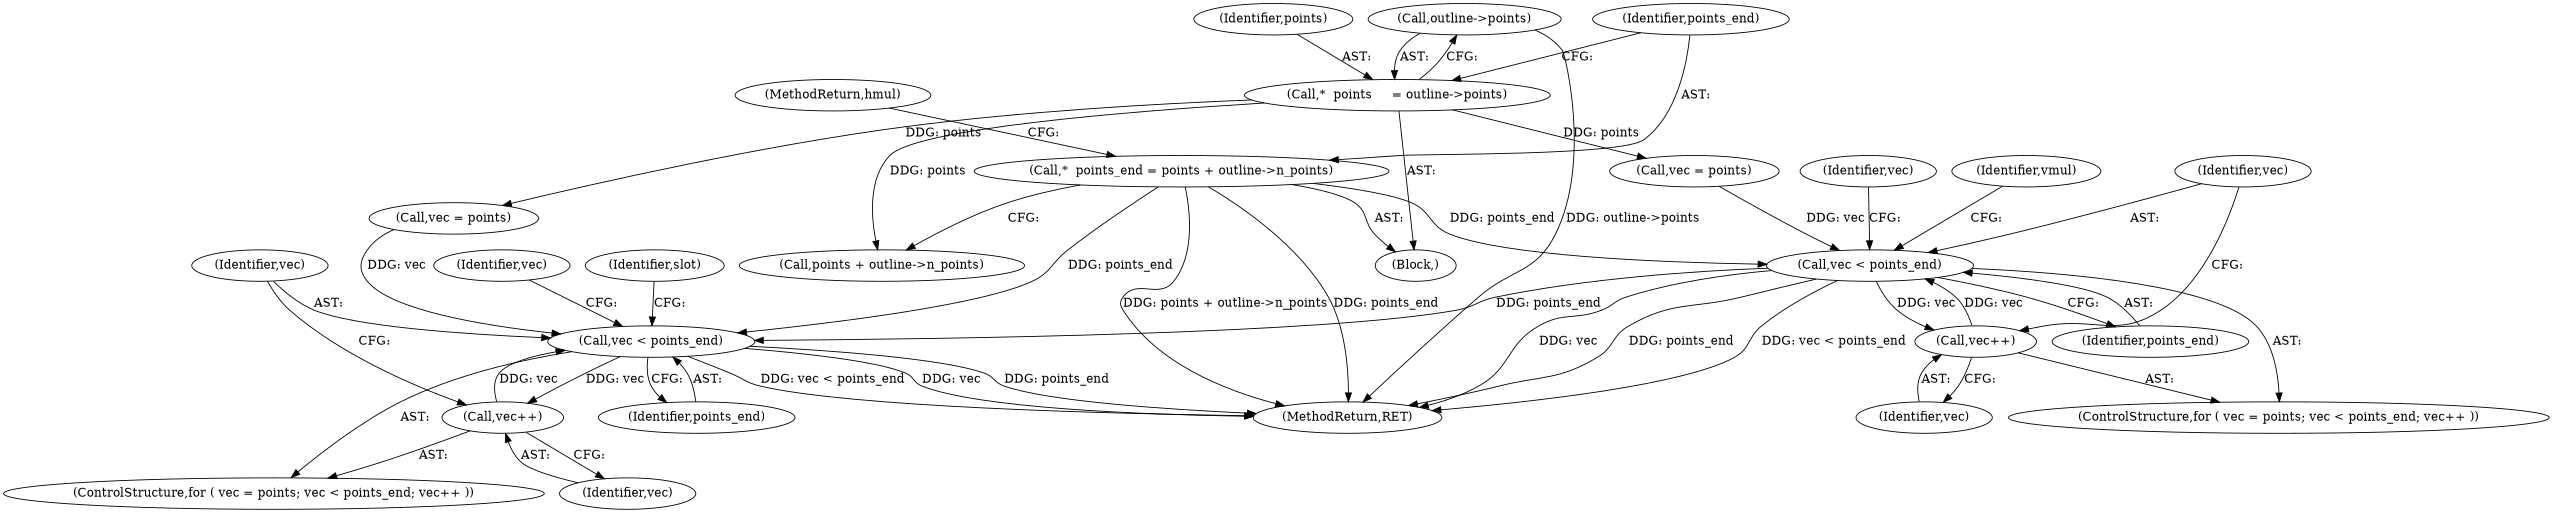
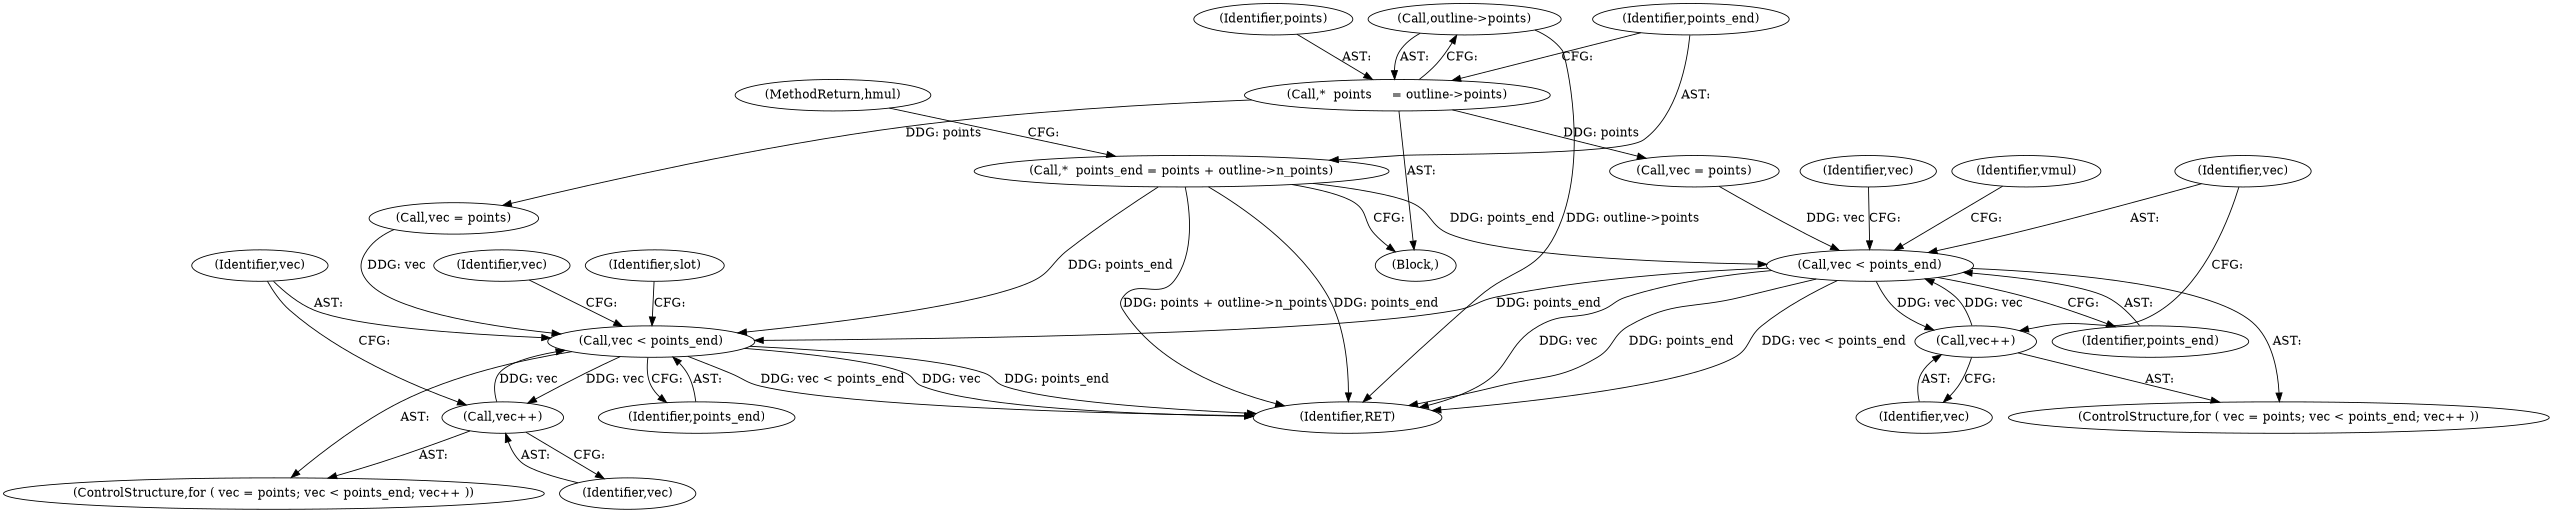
(1391, 218) -> (1391, 218)
(882, 266) -> none
(1348, 418) -> (1348, 418)
